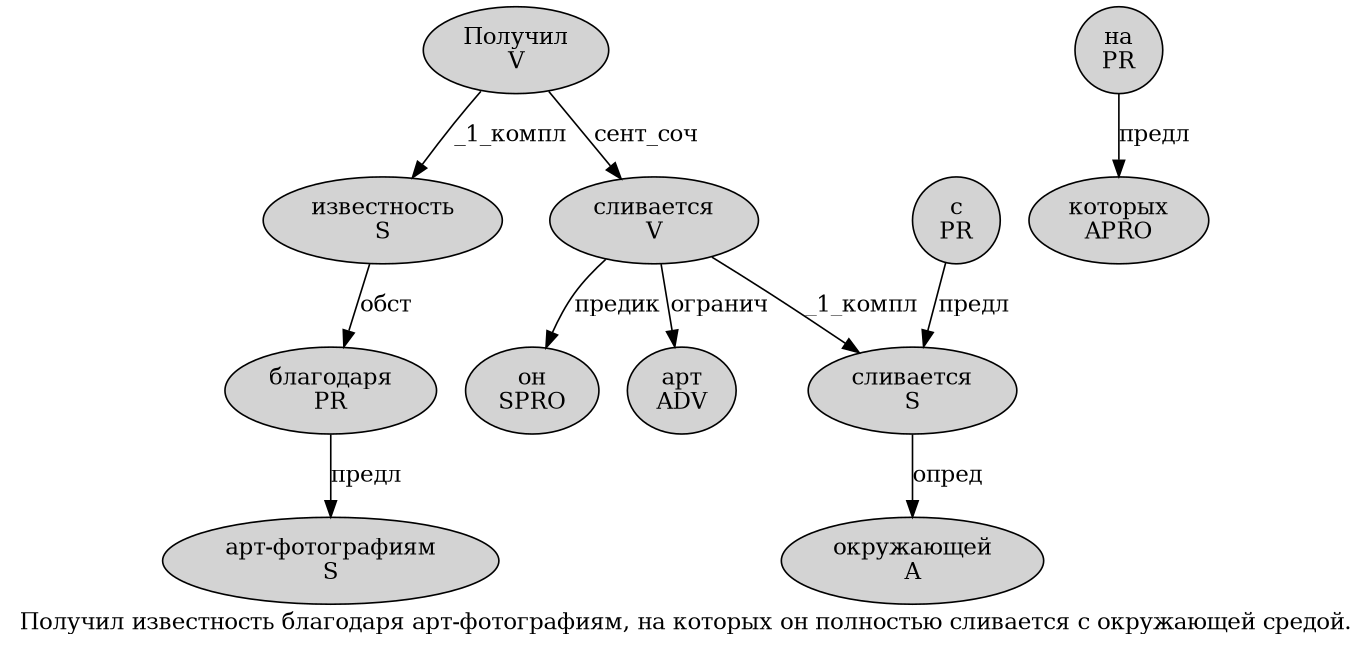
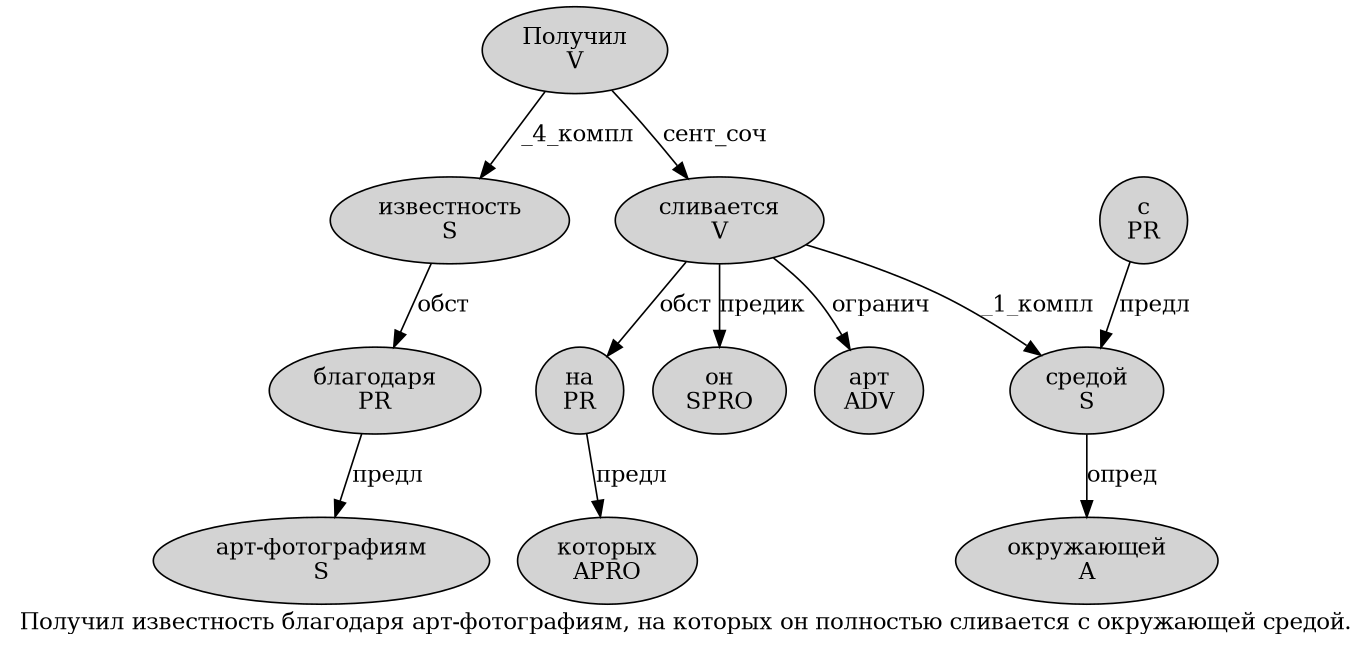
(511, 135) -> (578, 135)
none -> (652, 303)
(913, 391) -> (1087, 391)
